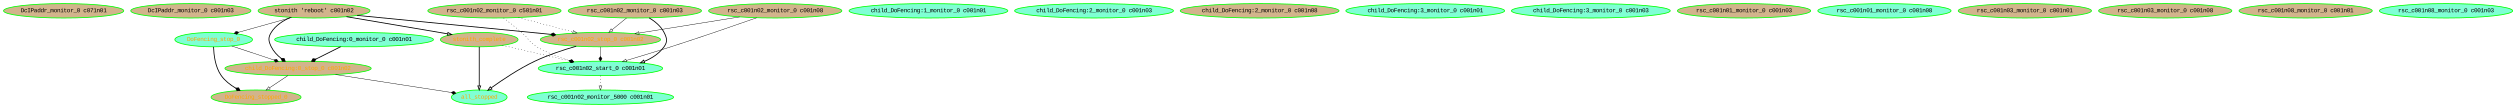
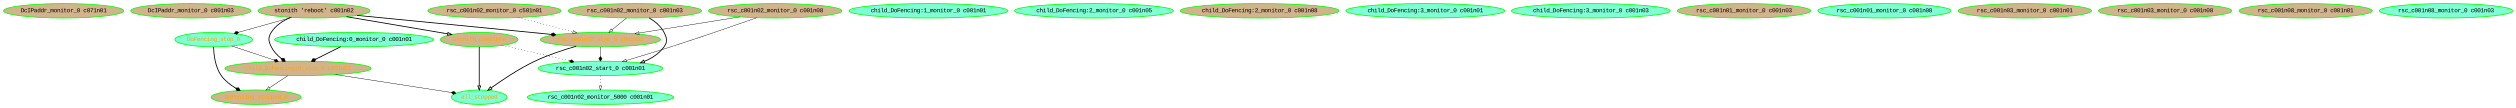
(1094, 11) -> (1094, 11)
(533, 44) -> none
